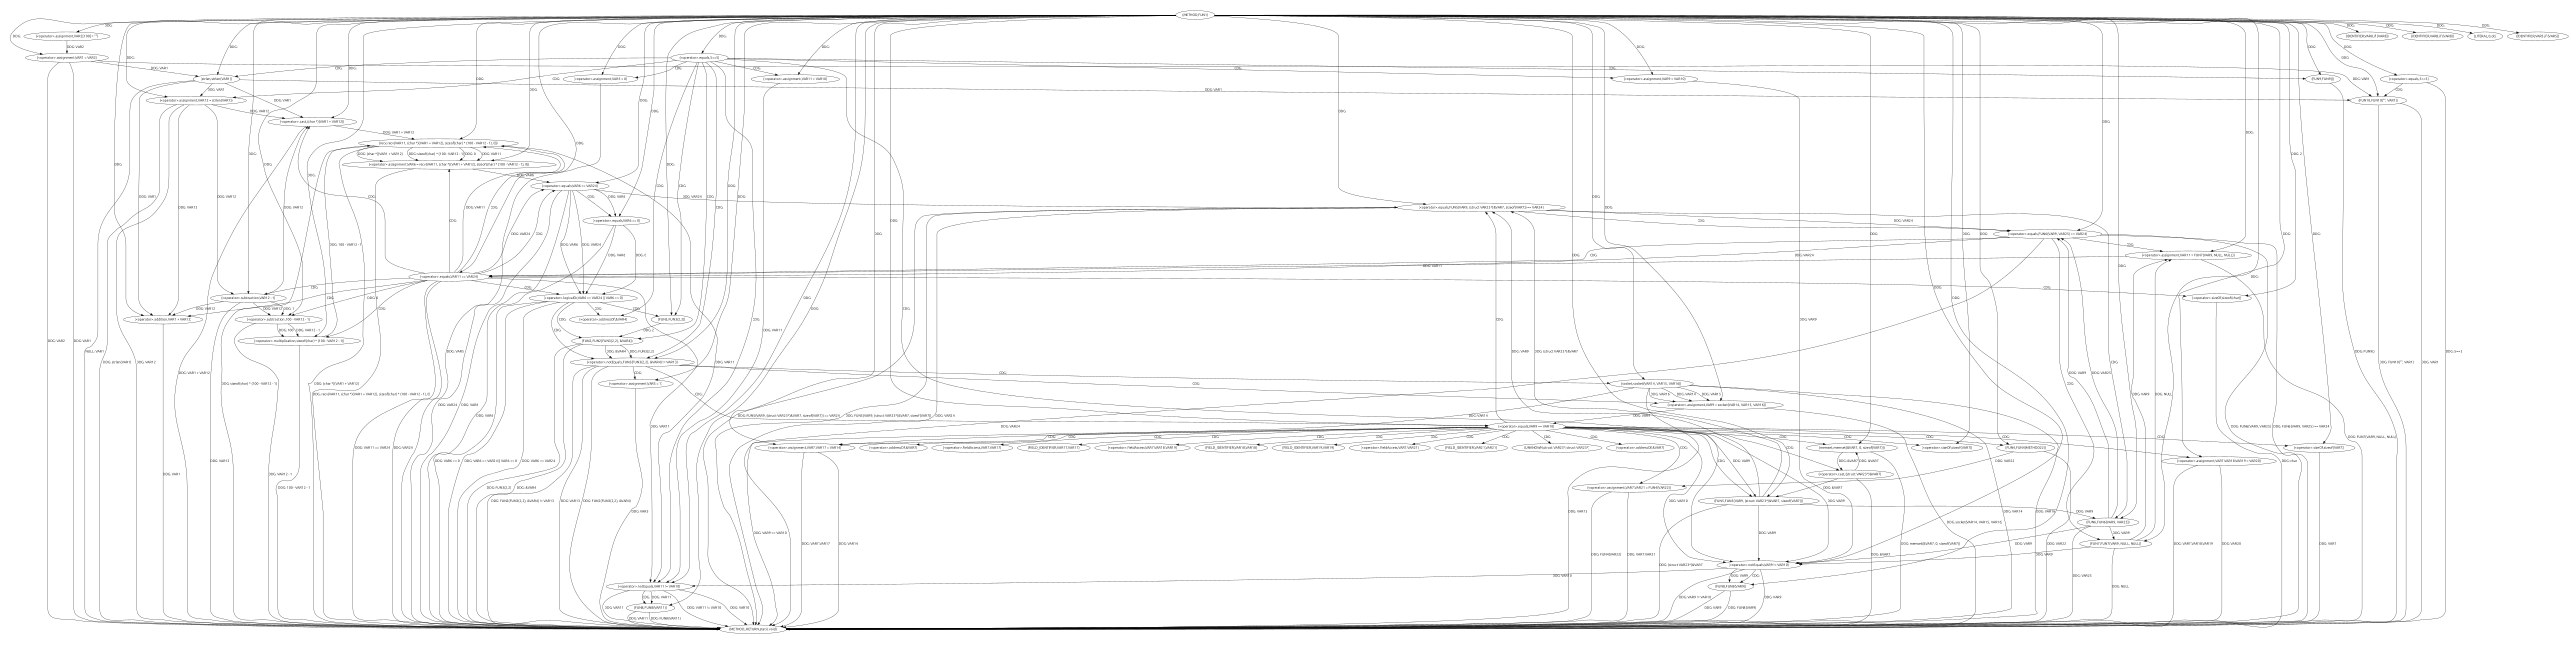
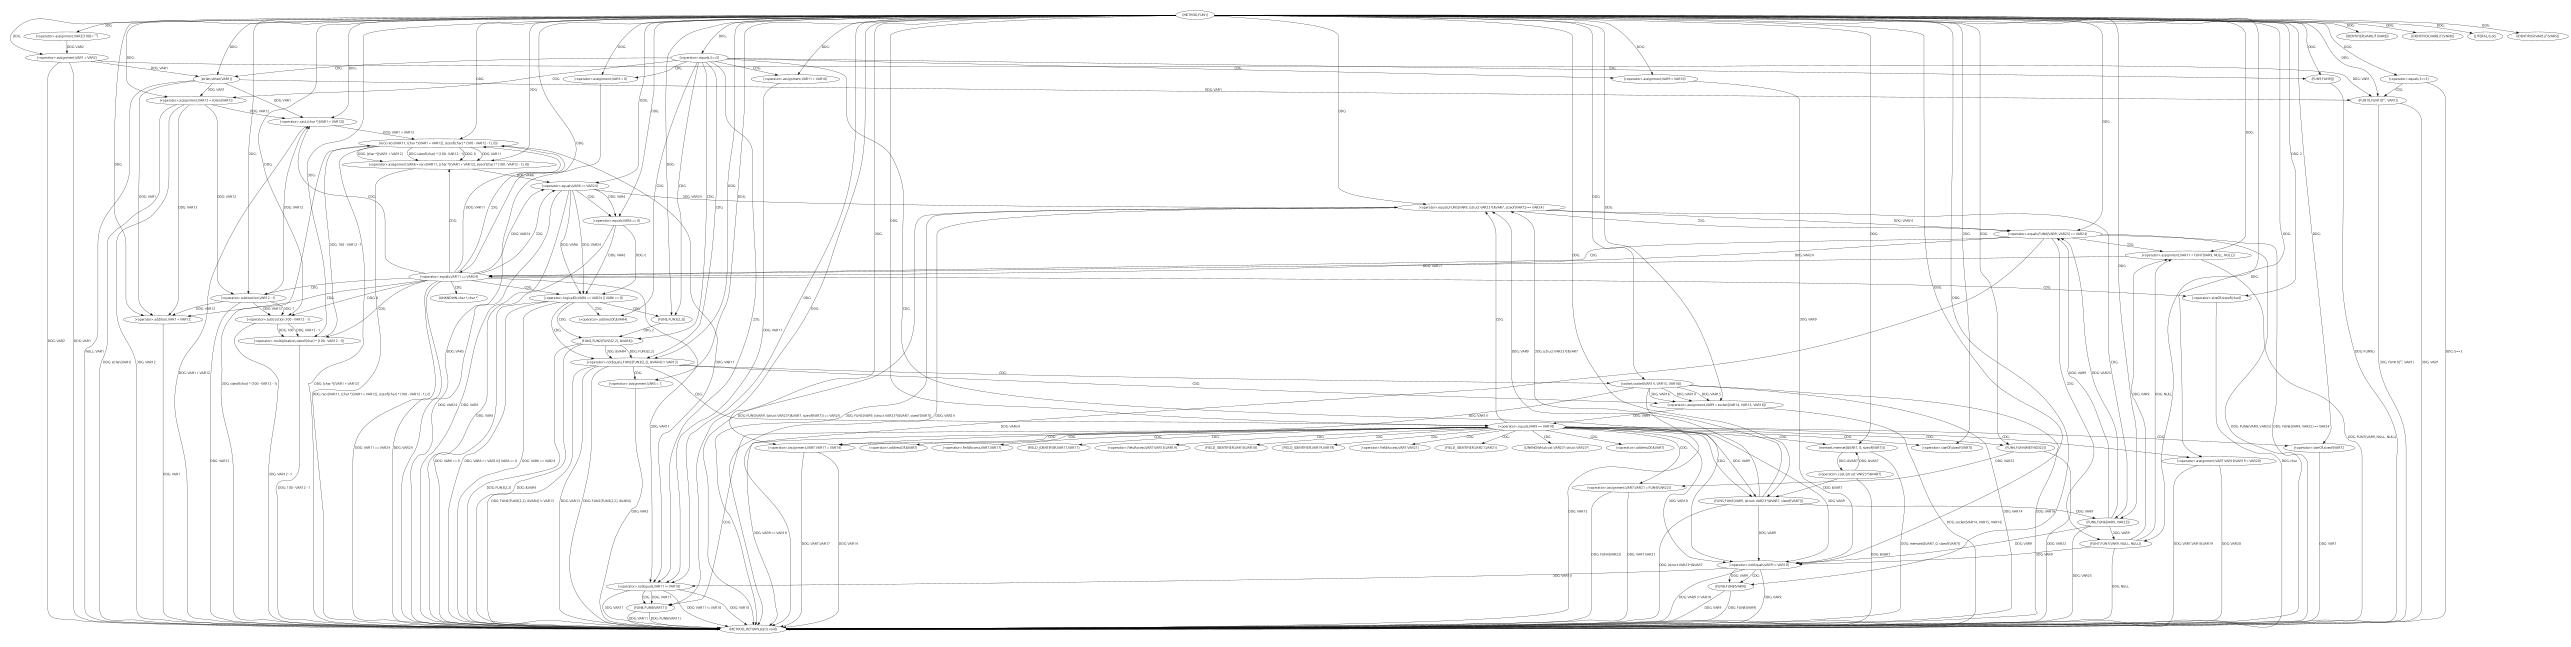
none -> (459, 298)
(1731, 436) -> (1016, 432)
